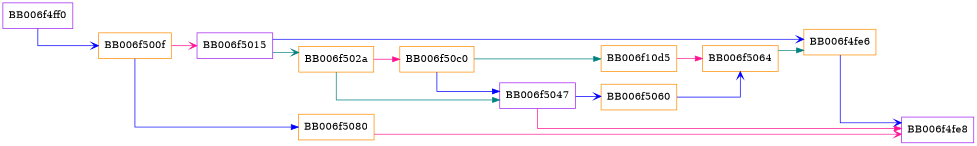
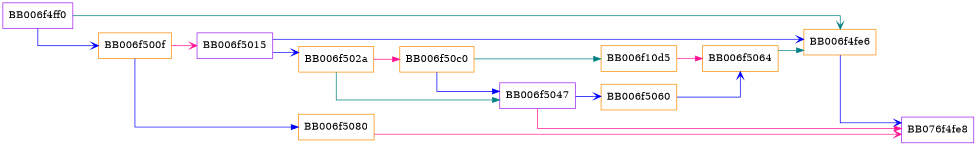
none -> (460, 16)
(282, 52) -> (282, 52)
(938, 130) -> (938, 130)
